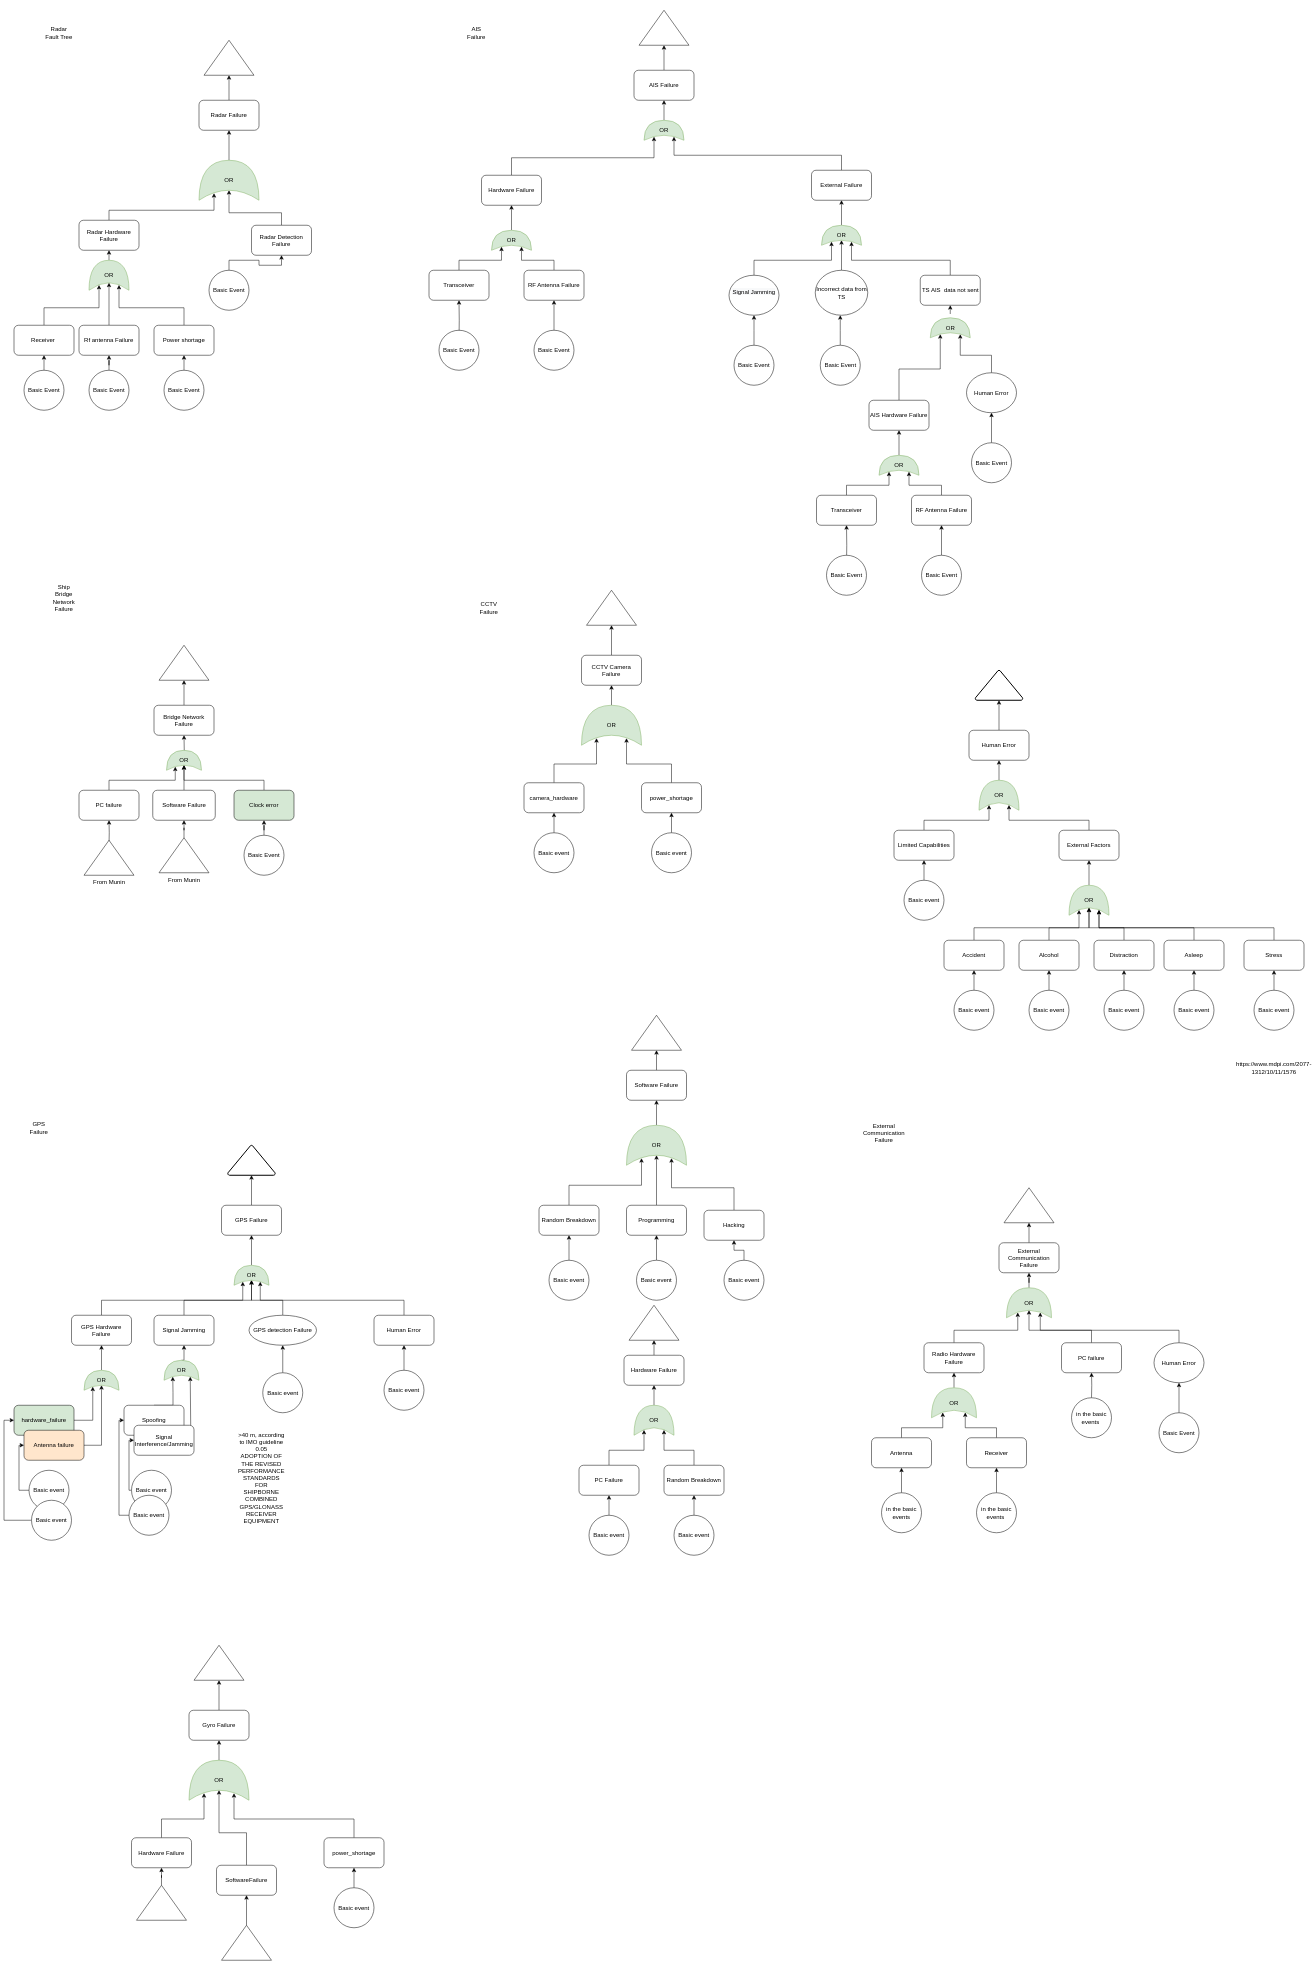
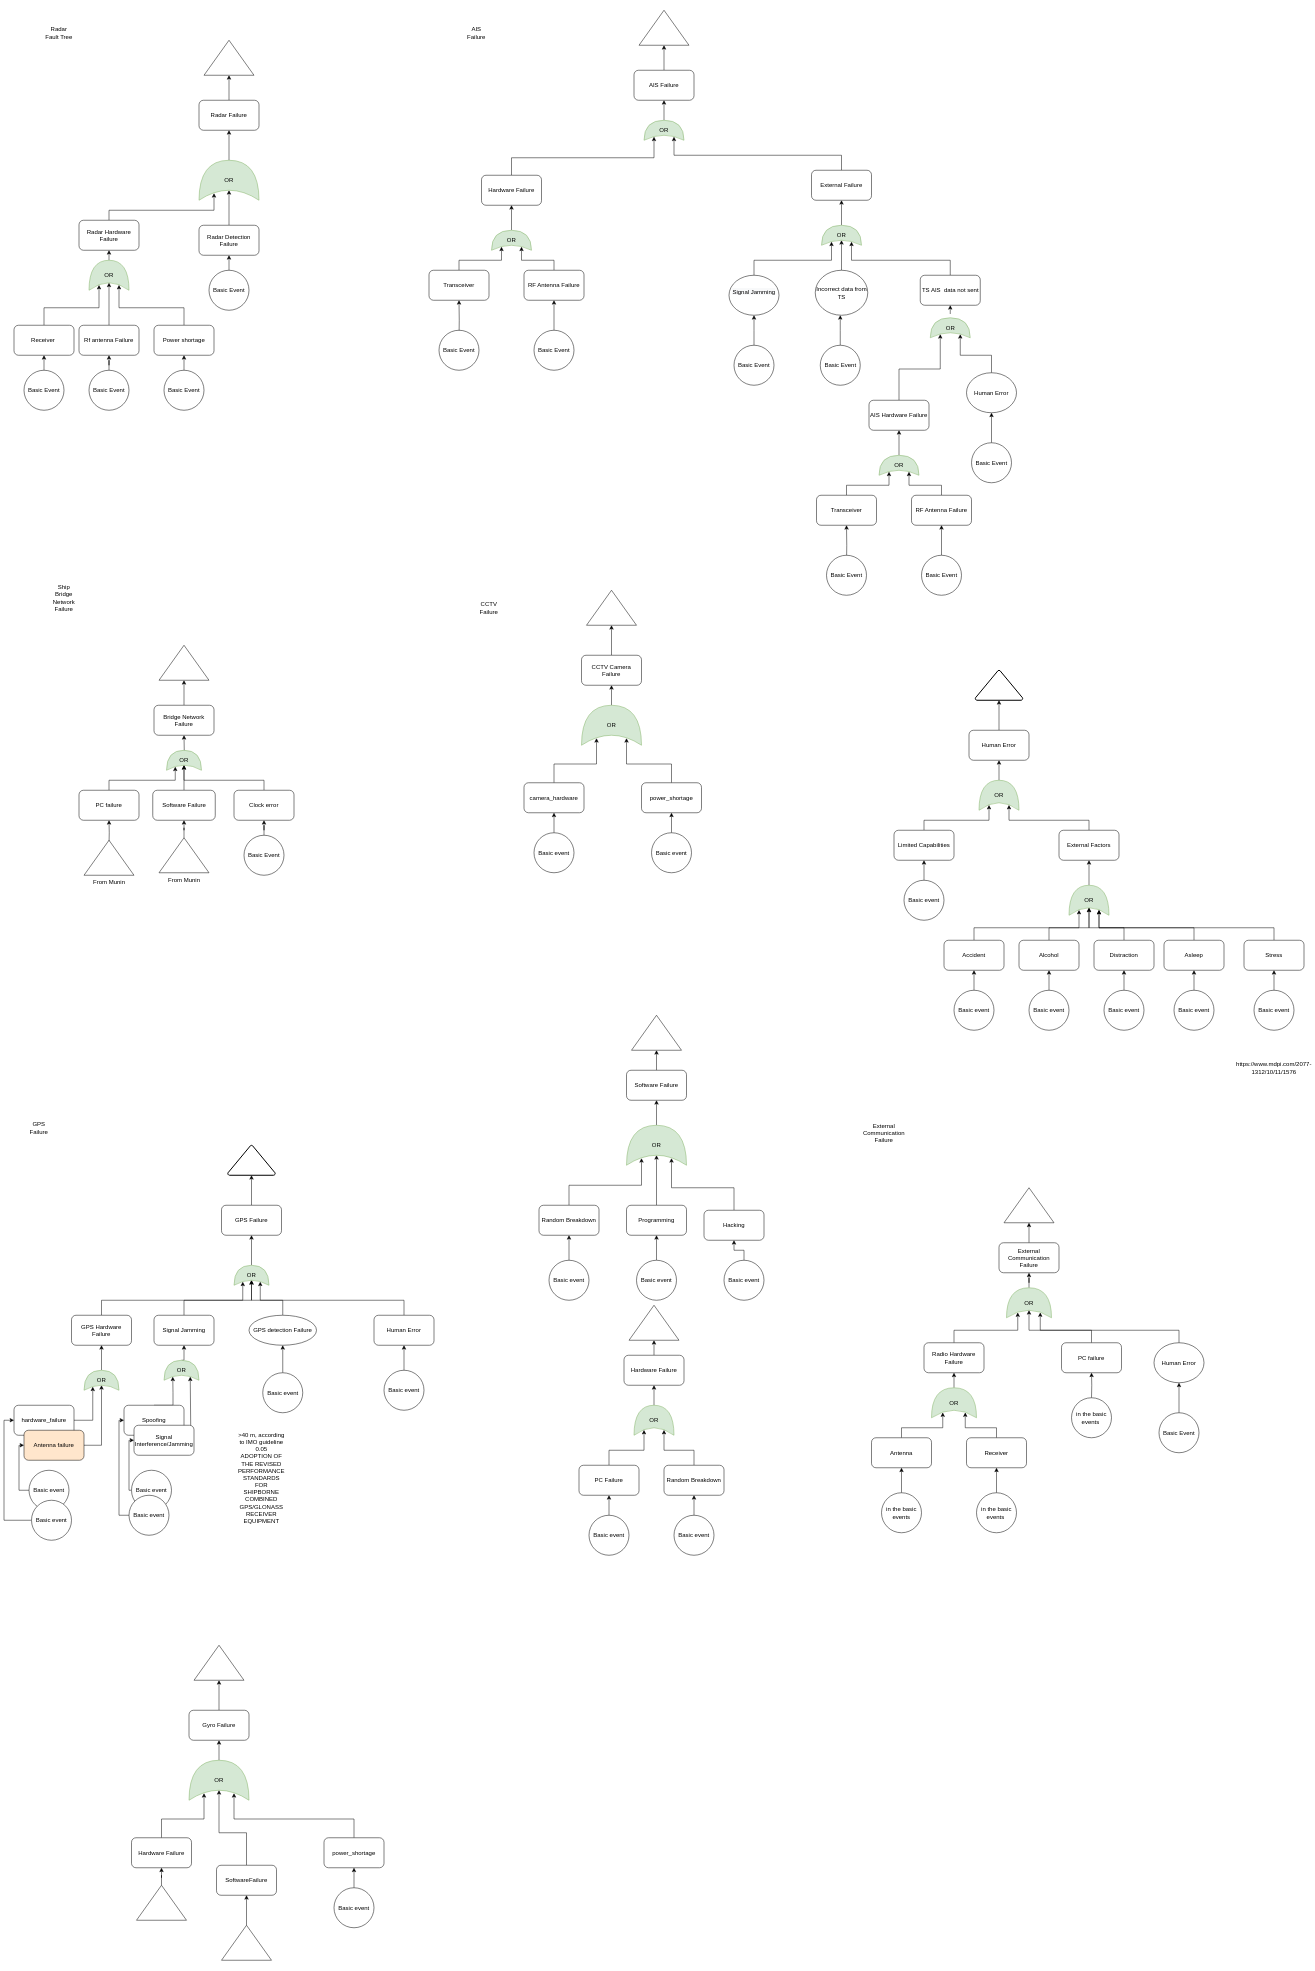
(281, 240) -> (229, 240)
(264, 805) -> (264, 805)
(44, 1420) -> (44, 1420)
